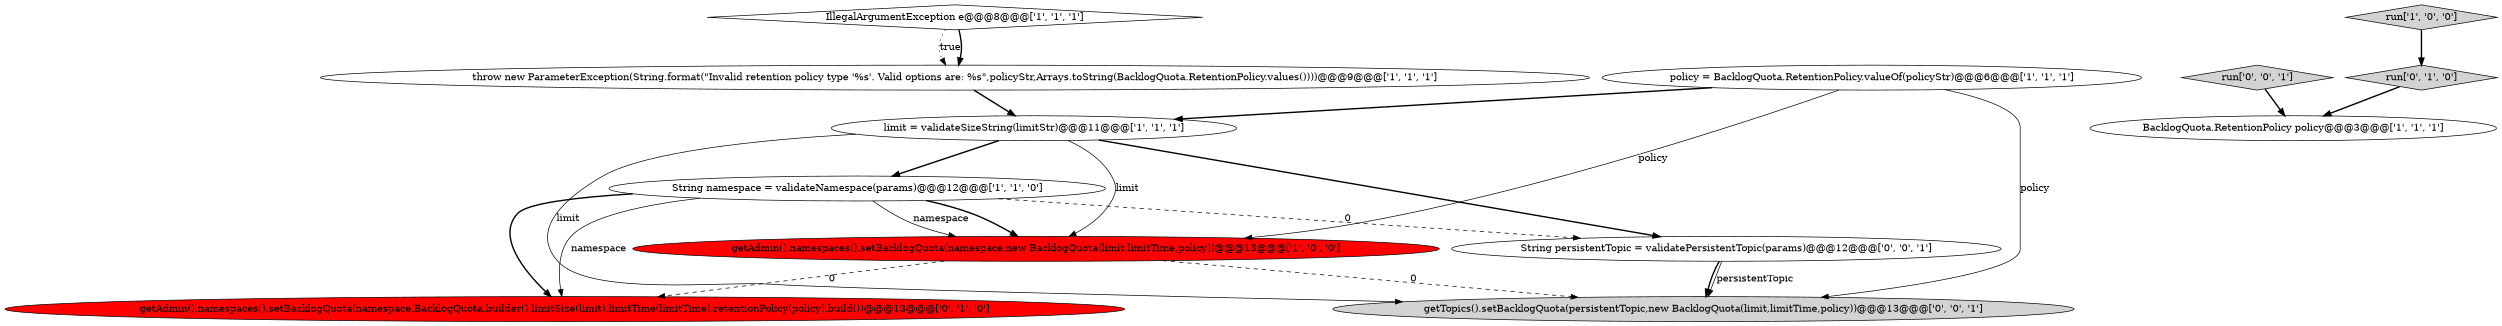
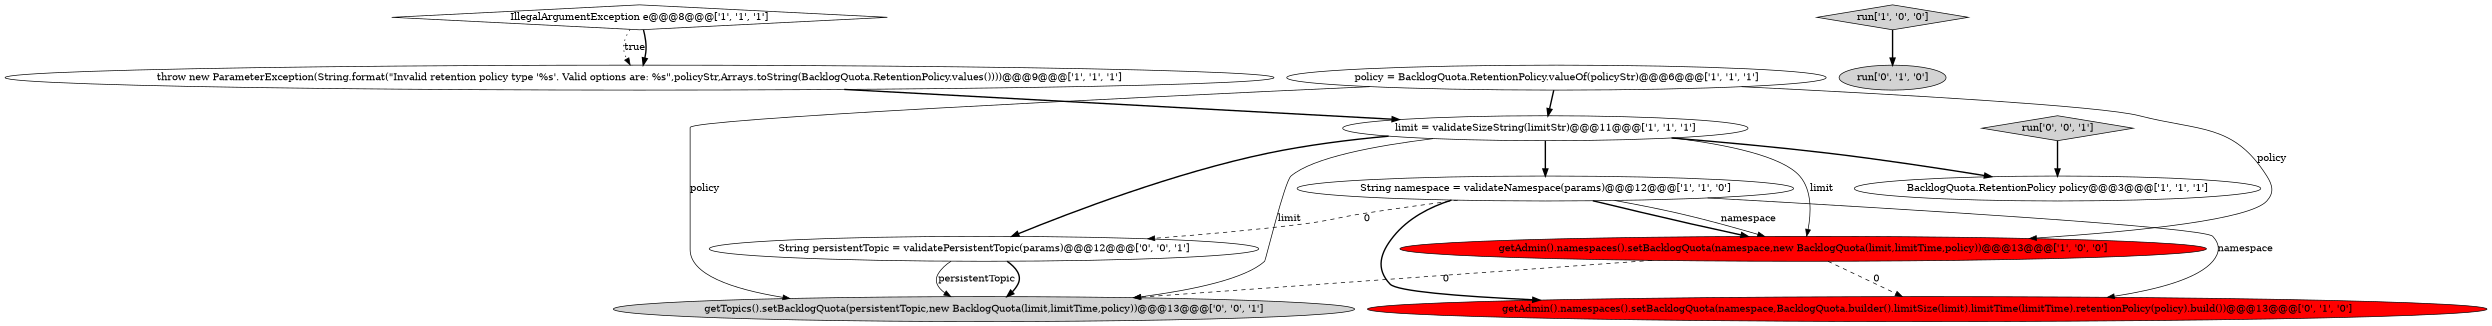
(2421, 78) -> (1893, 78)
(2365, 100) -> (1828, 153)
